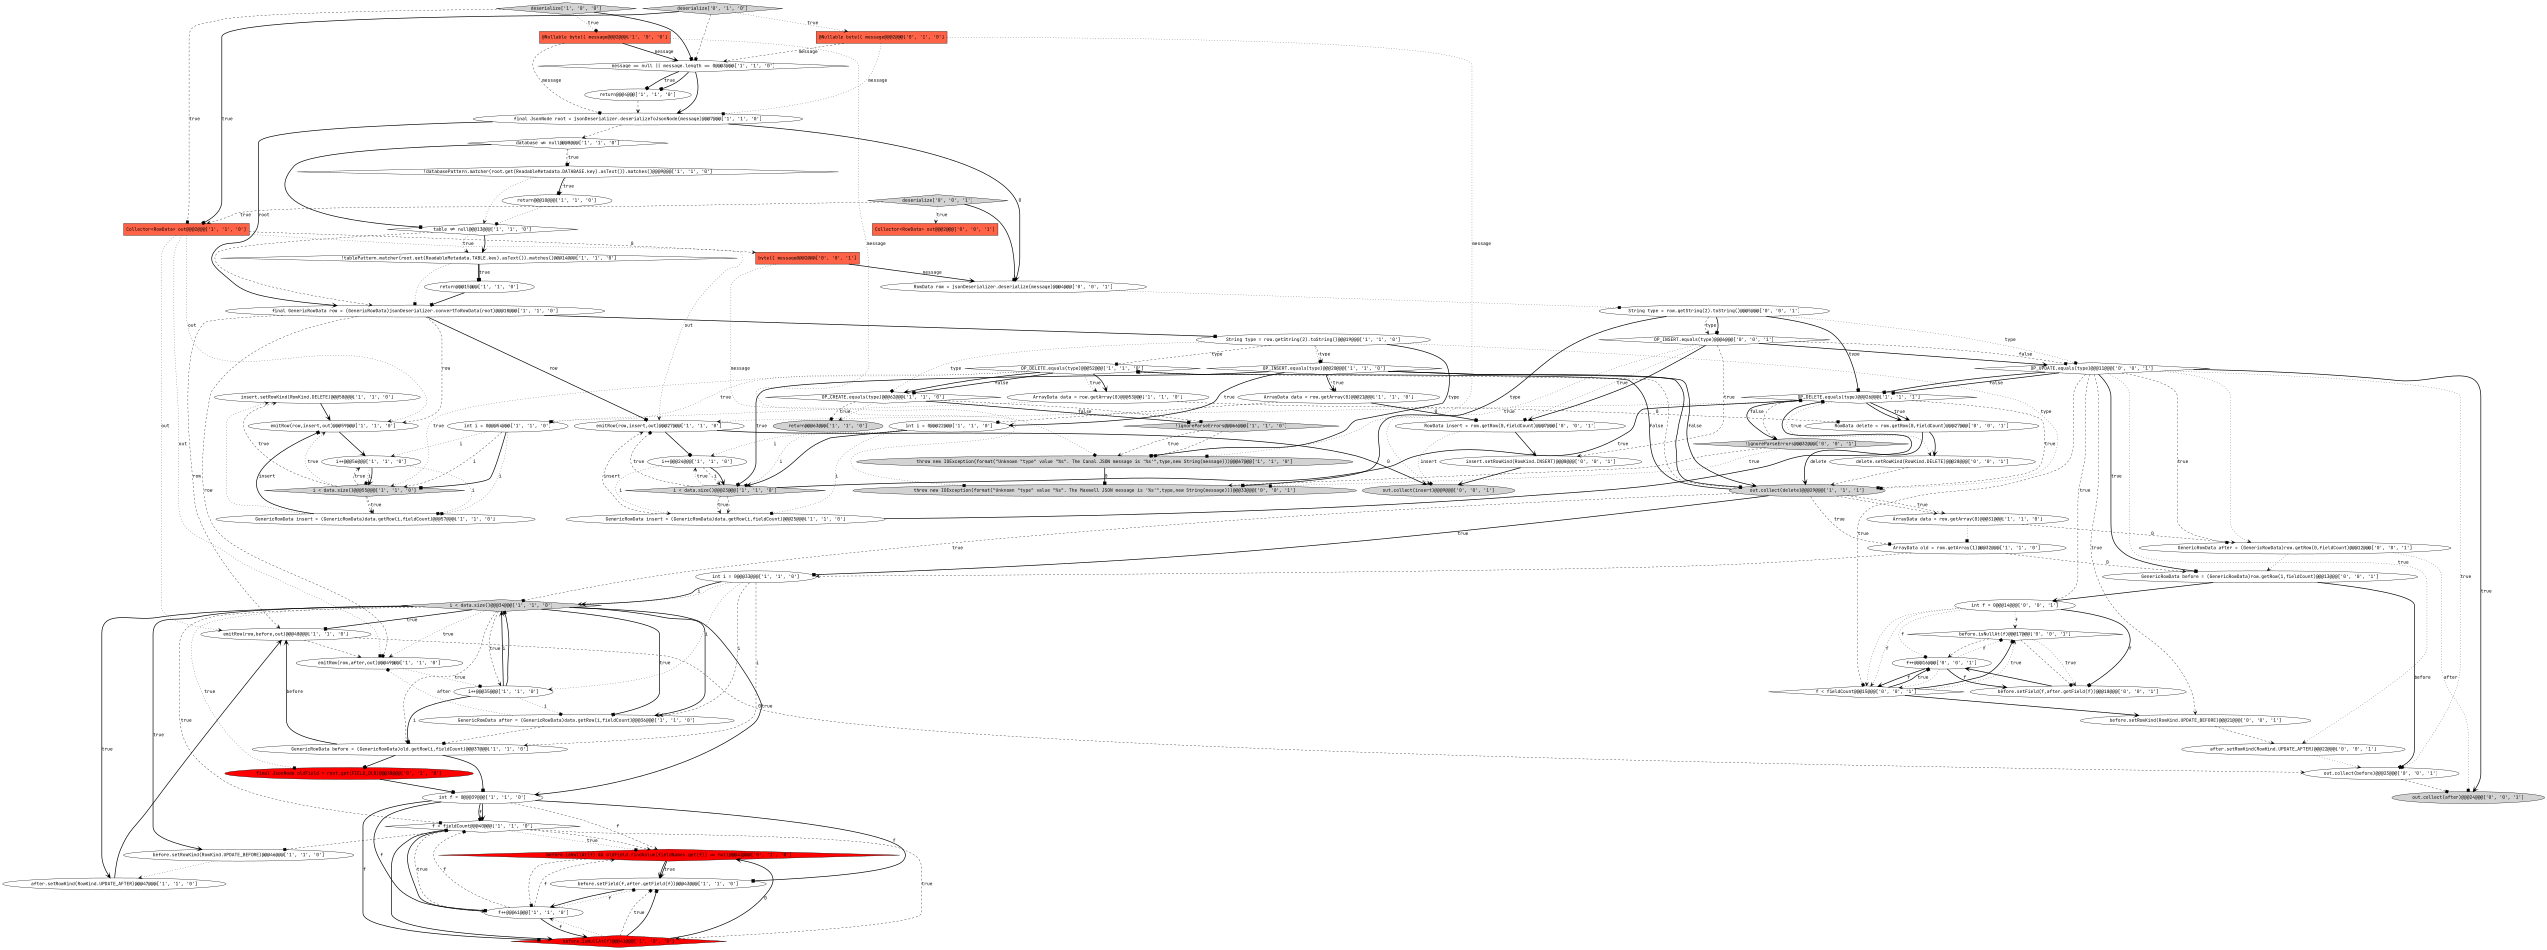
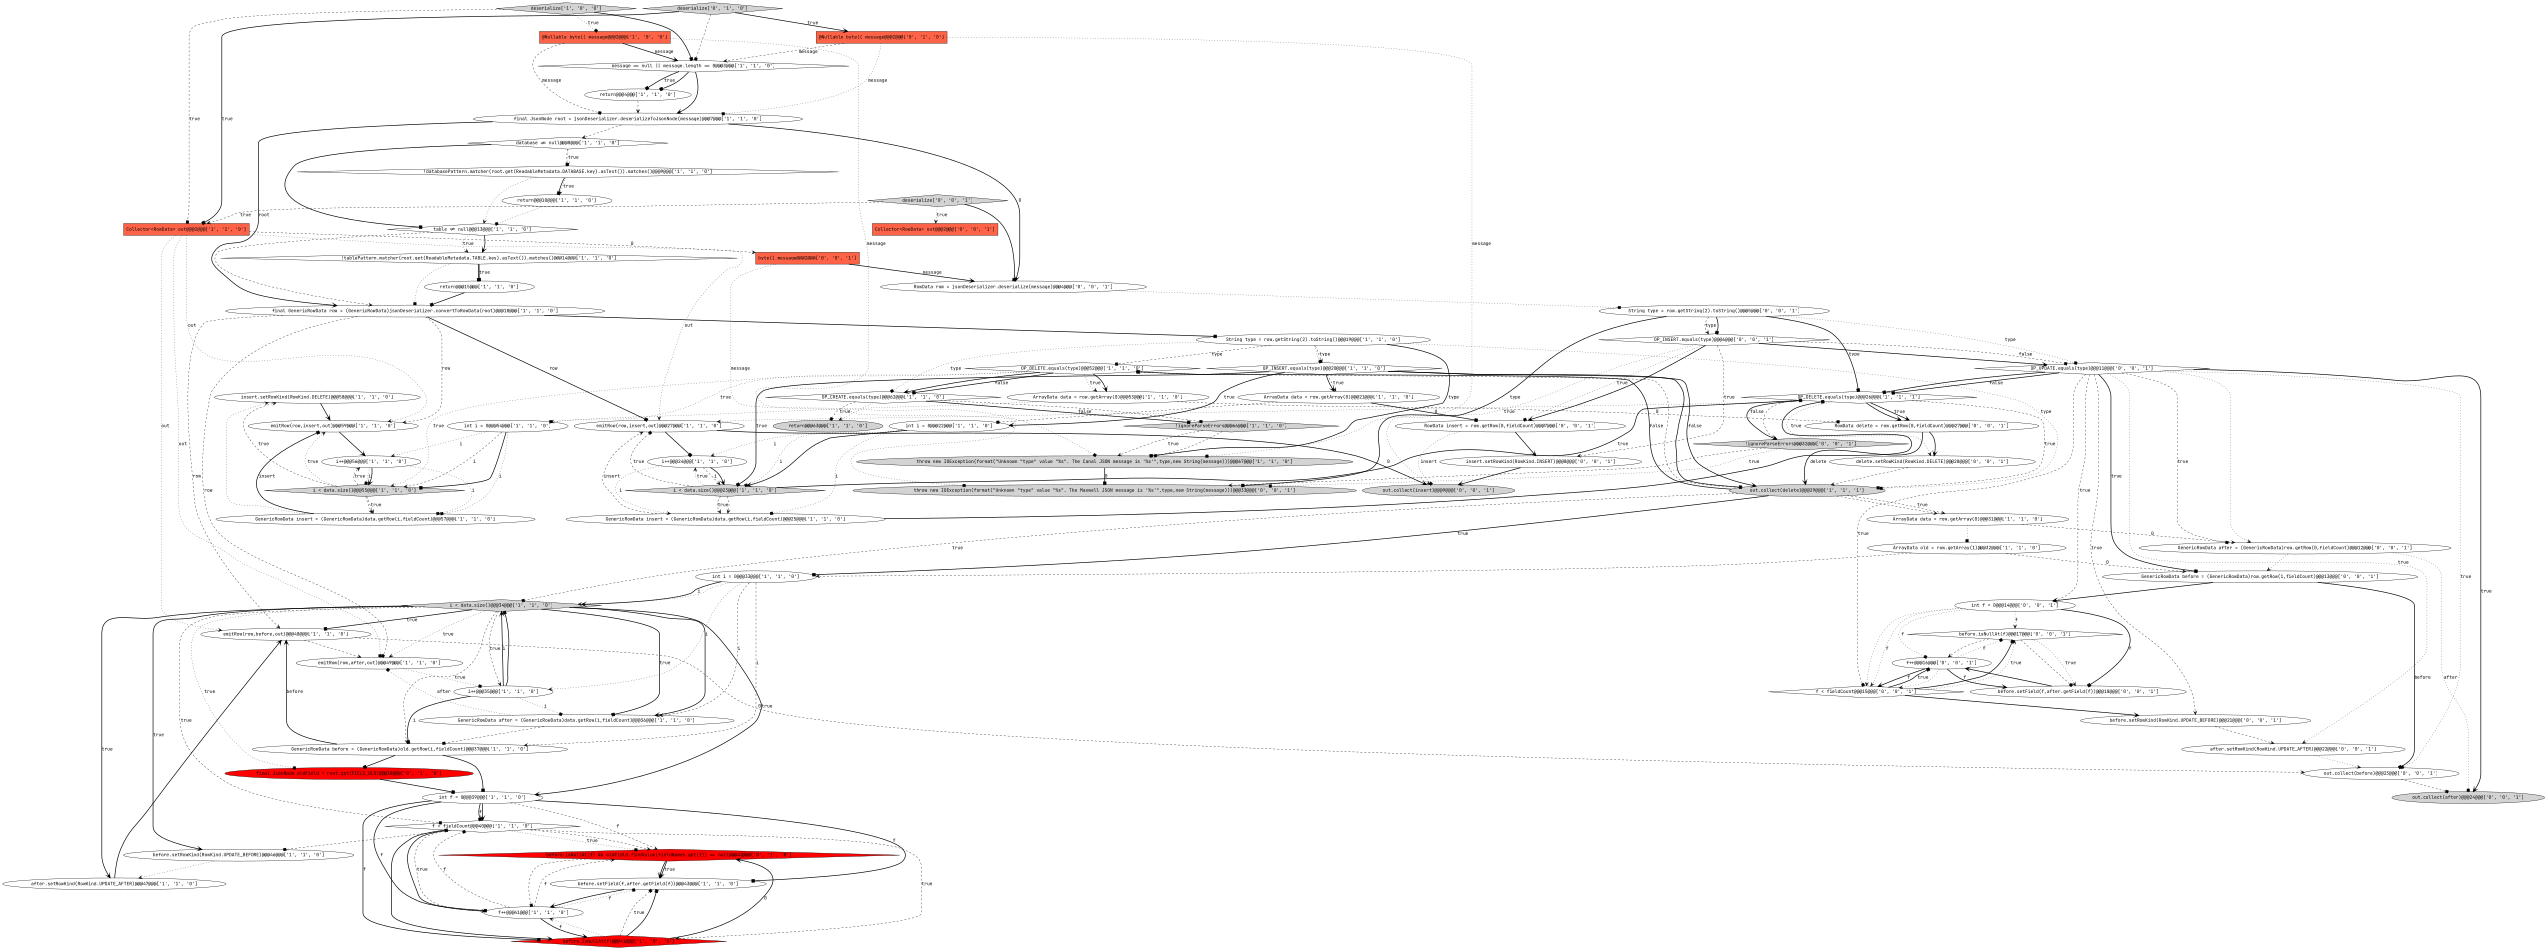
(790, 22) -> (790, 22)
(1842, 531) -> none
